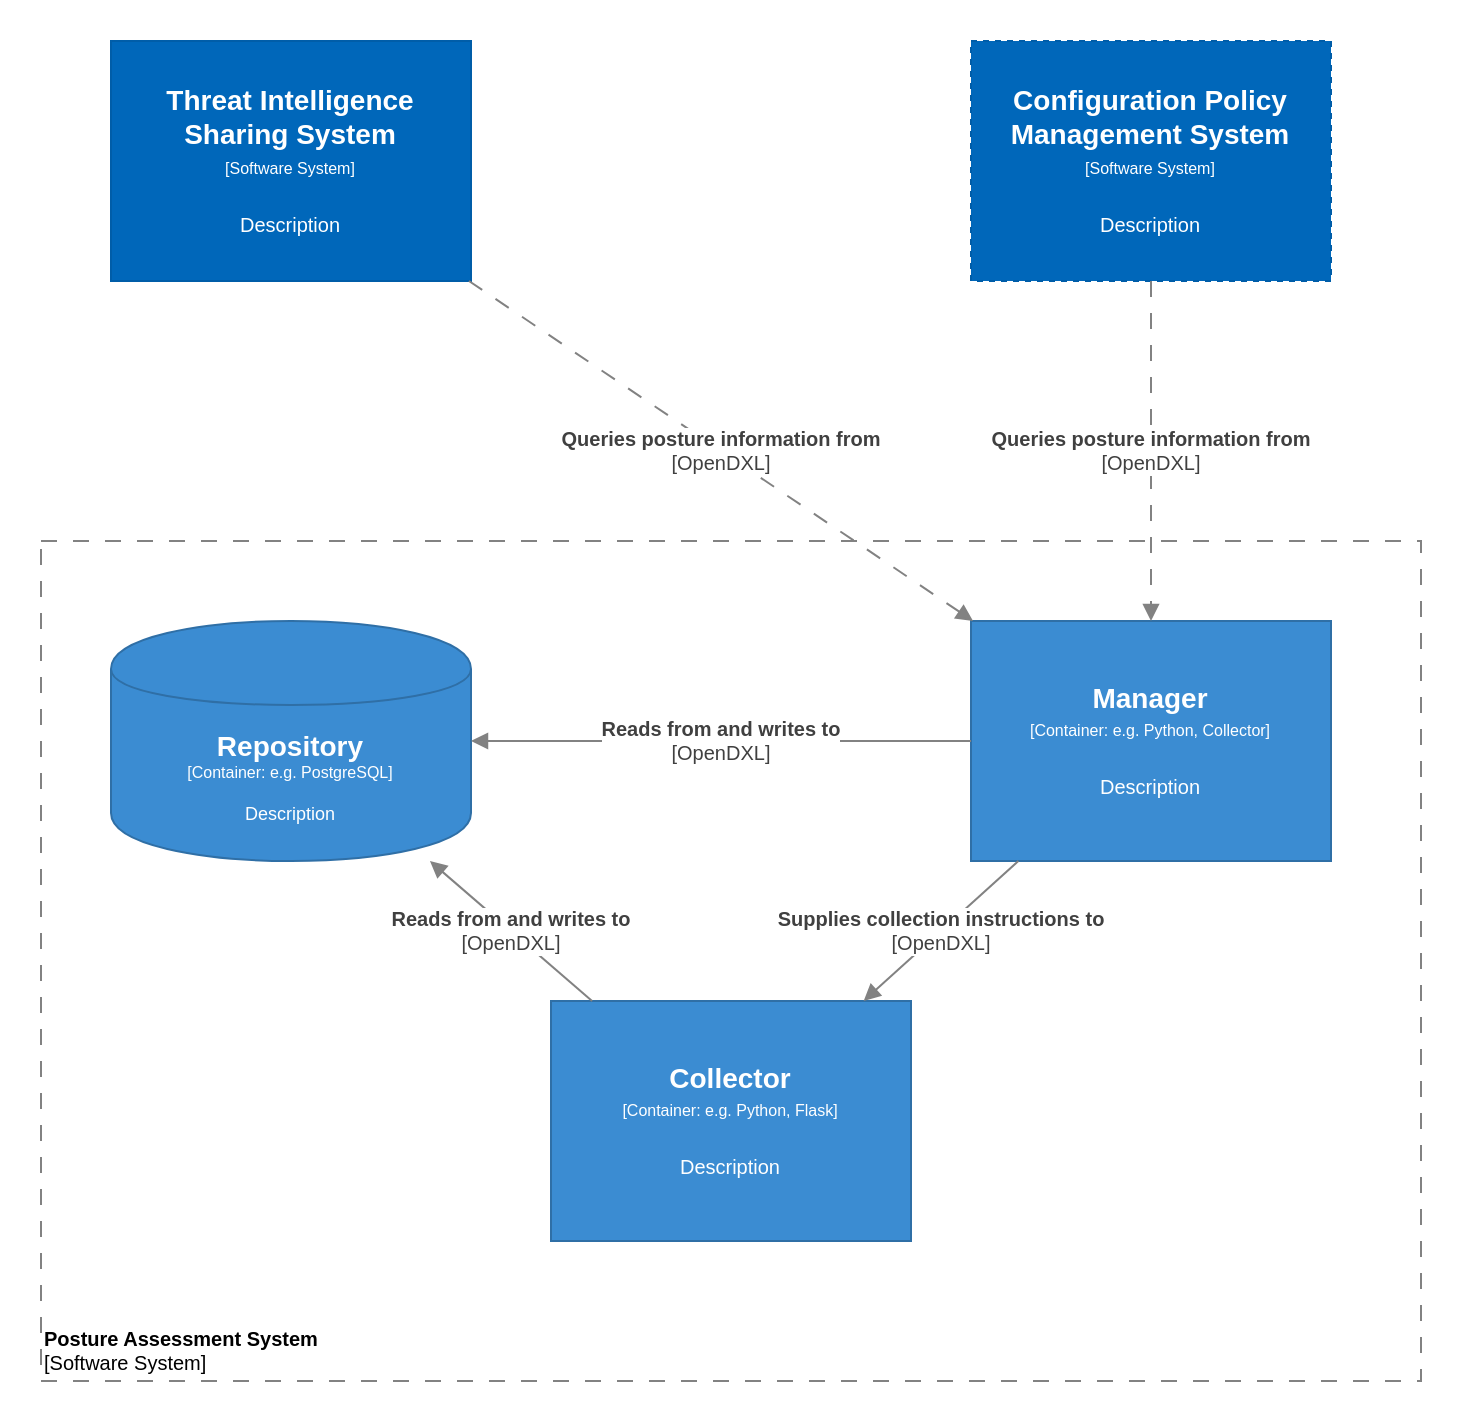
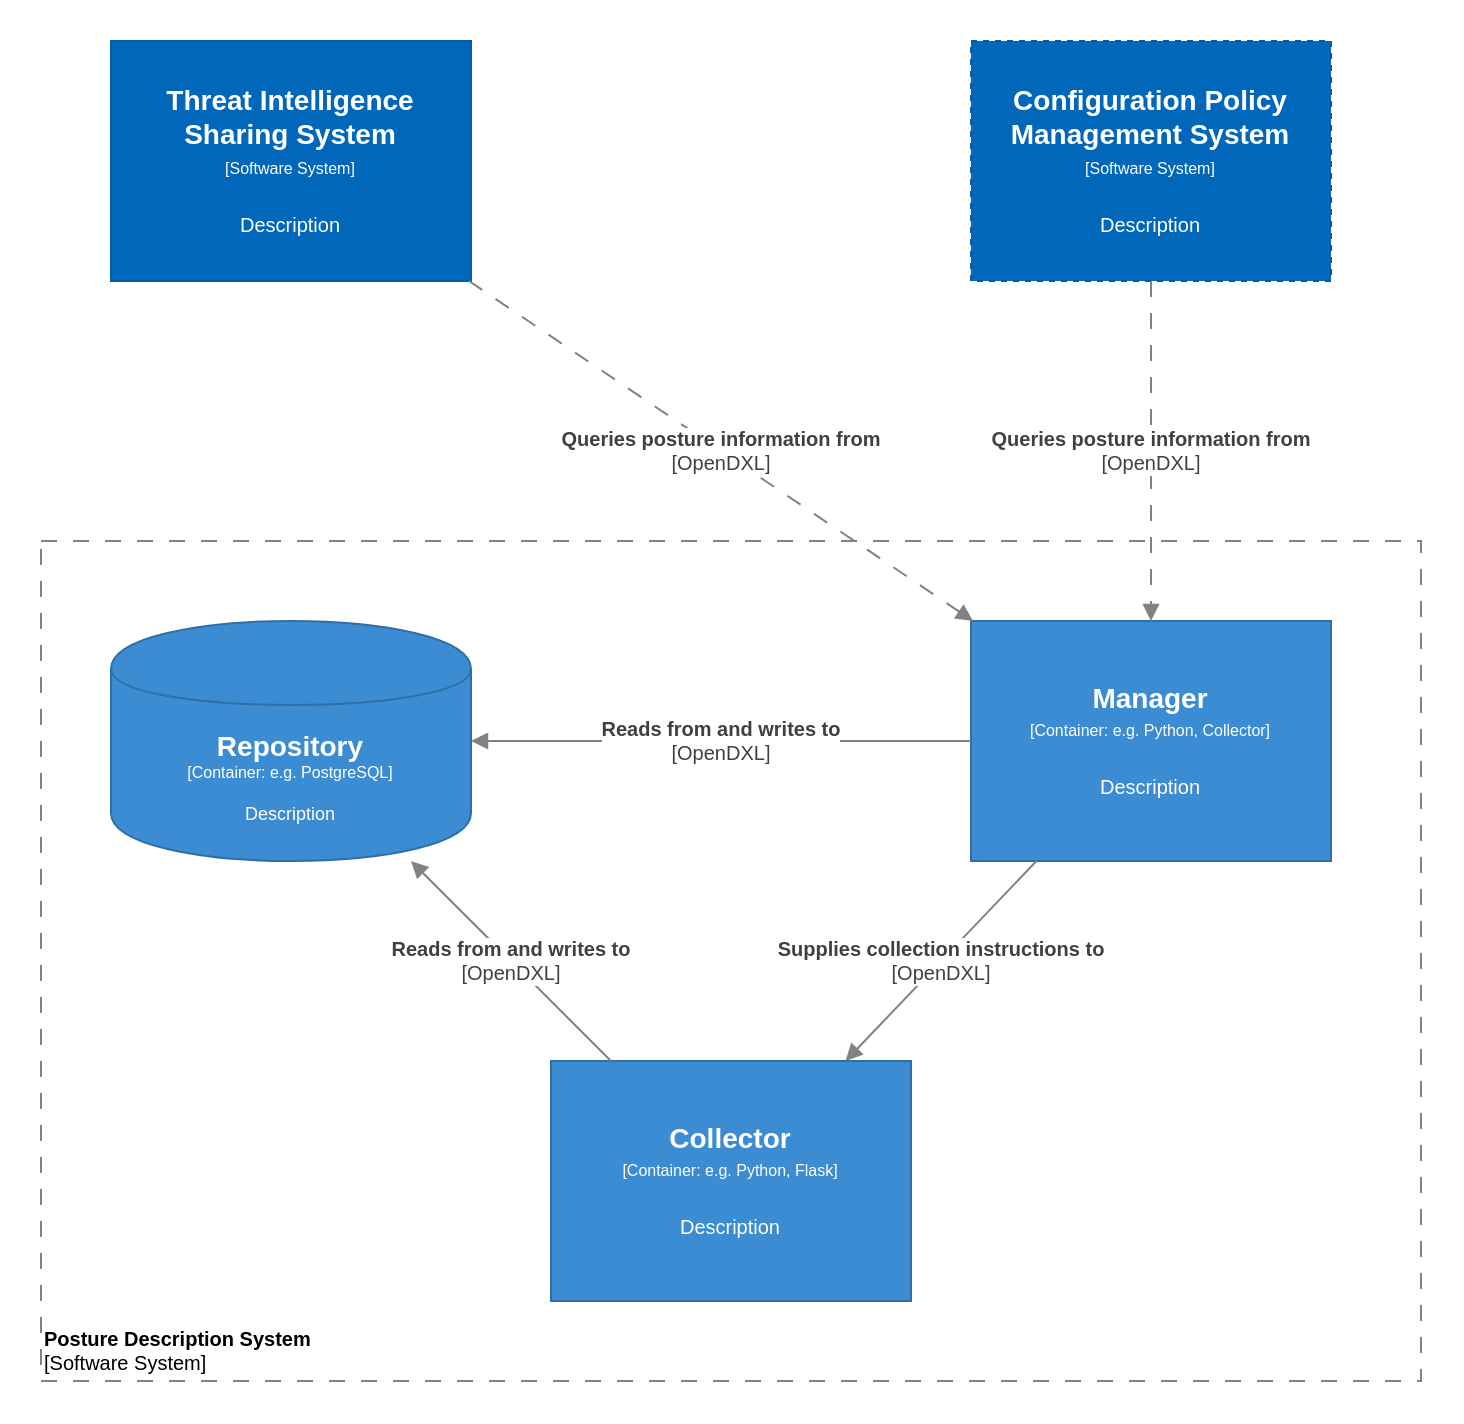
(731, 1121) -> (731, 1181)
(180, 1351) -> (180, 1351)
